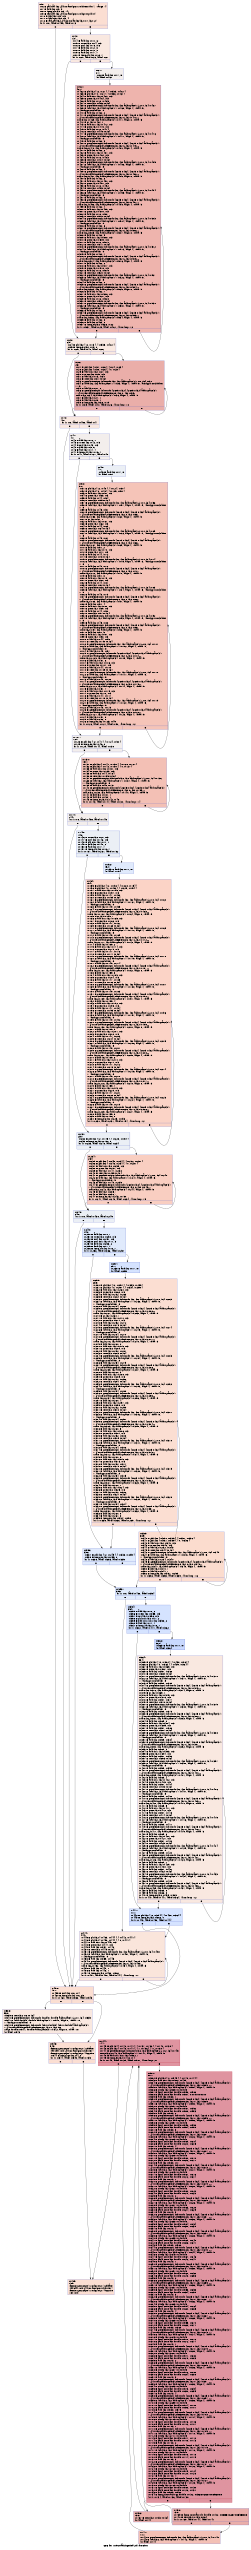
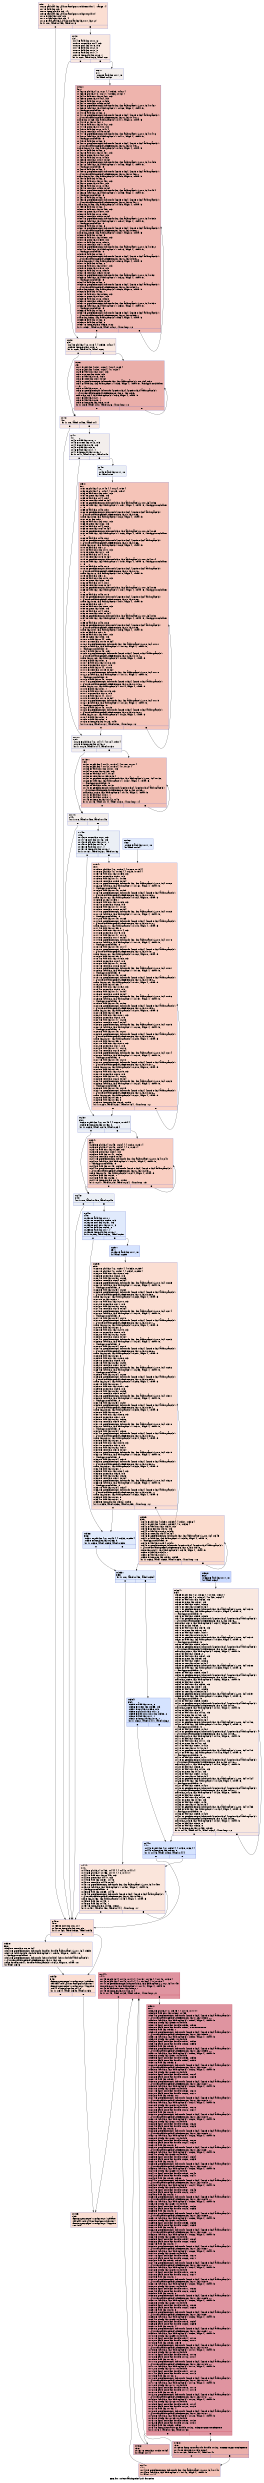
(122, 858) -> (109, 859)
(173, 1634) -> none
